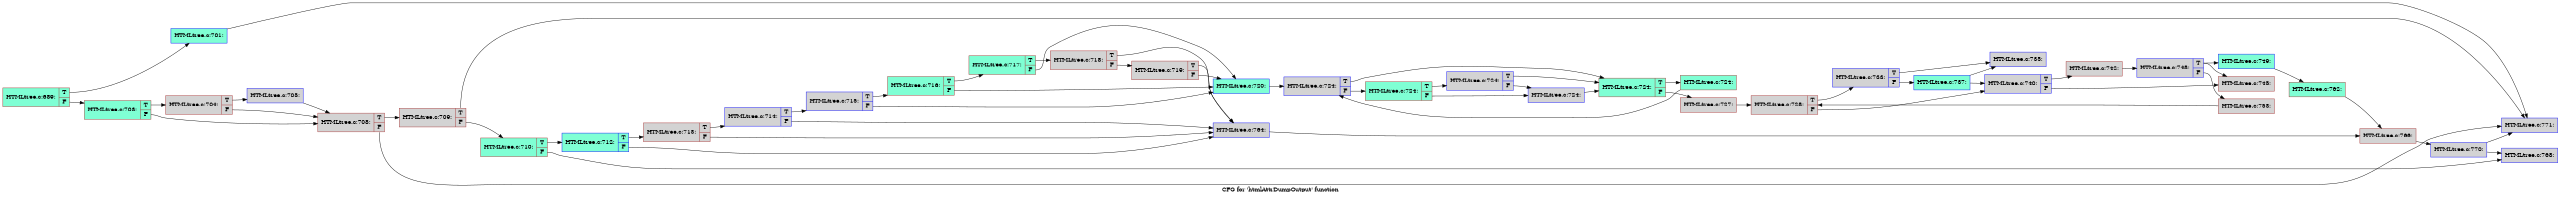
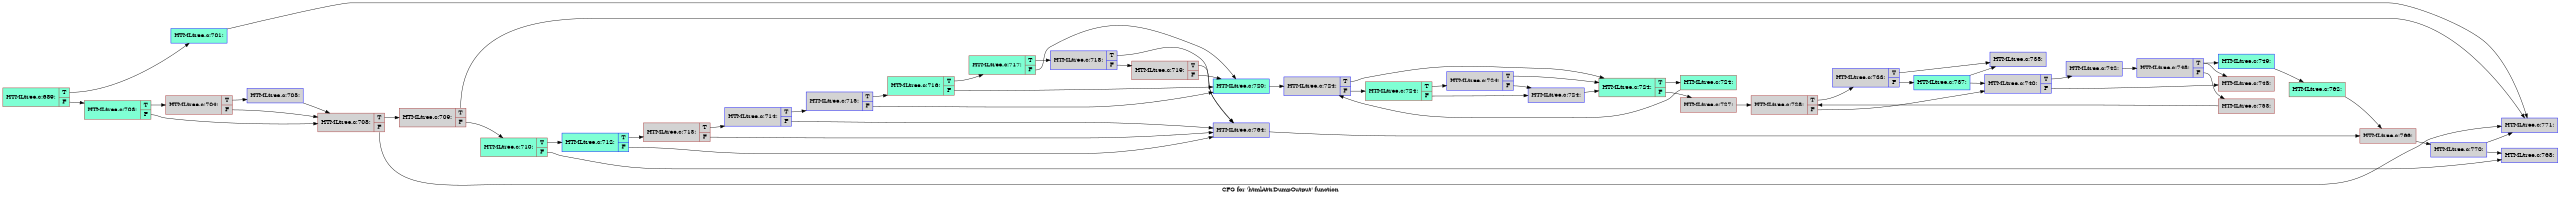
(1084, 60) -> (1084, 60)
(2094, 69) -> (2094, 69)
